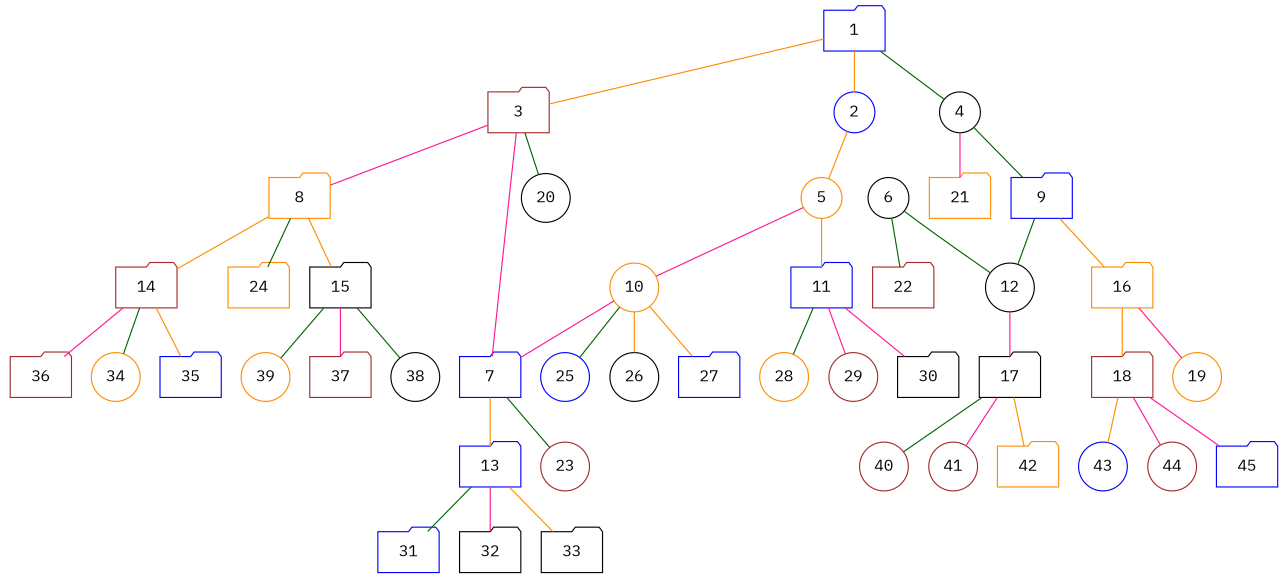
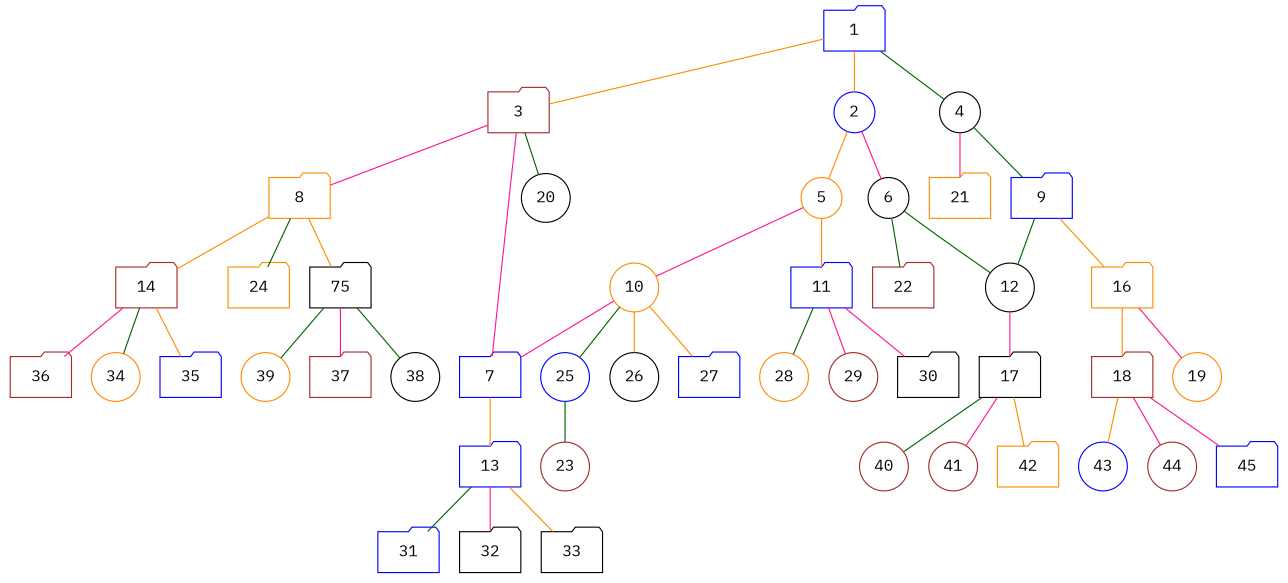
none -> (871, 155)
(340, 287) -> (340, 287)
(528, 423) -> (565, 422)
